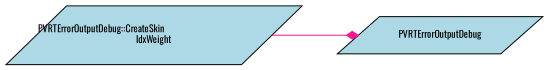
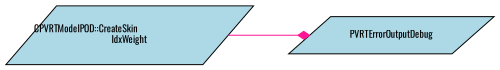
(154, 35) -> (130, 35)
